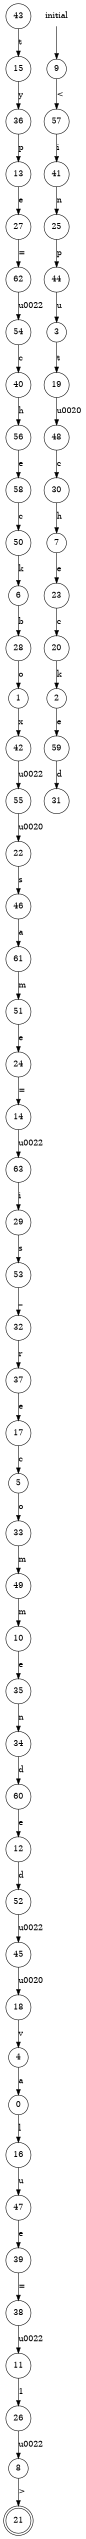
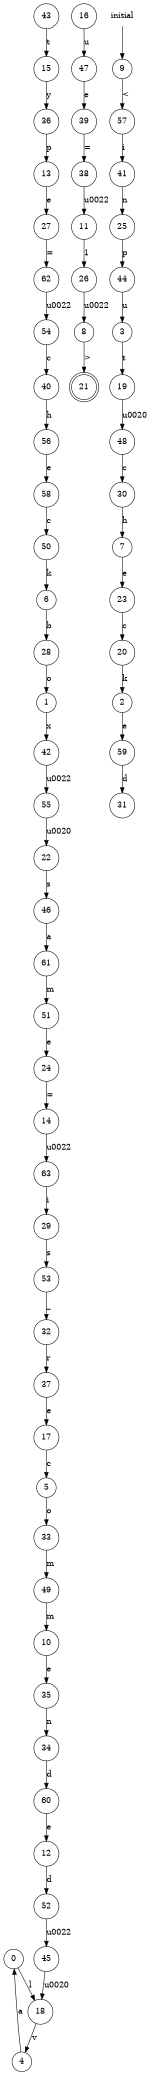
(18, 2126) -> (25, 1982)
